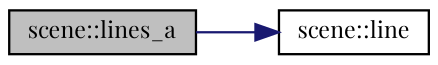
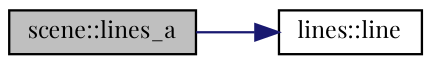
(354, 32) -> (350, 32)
